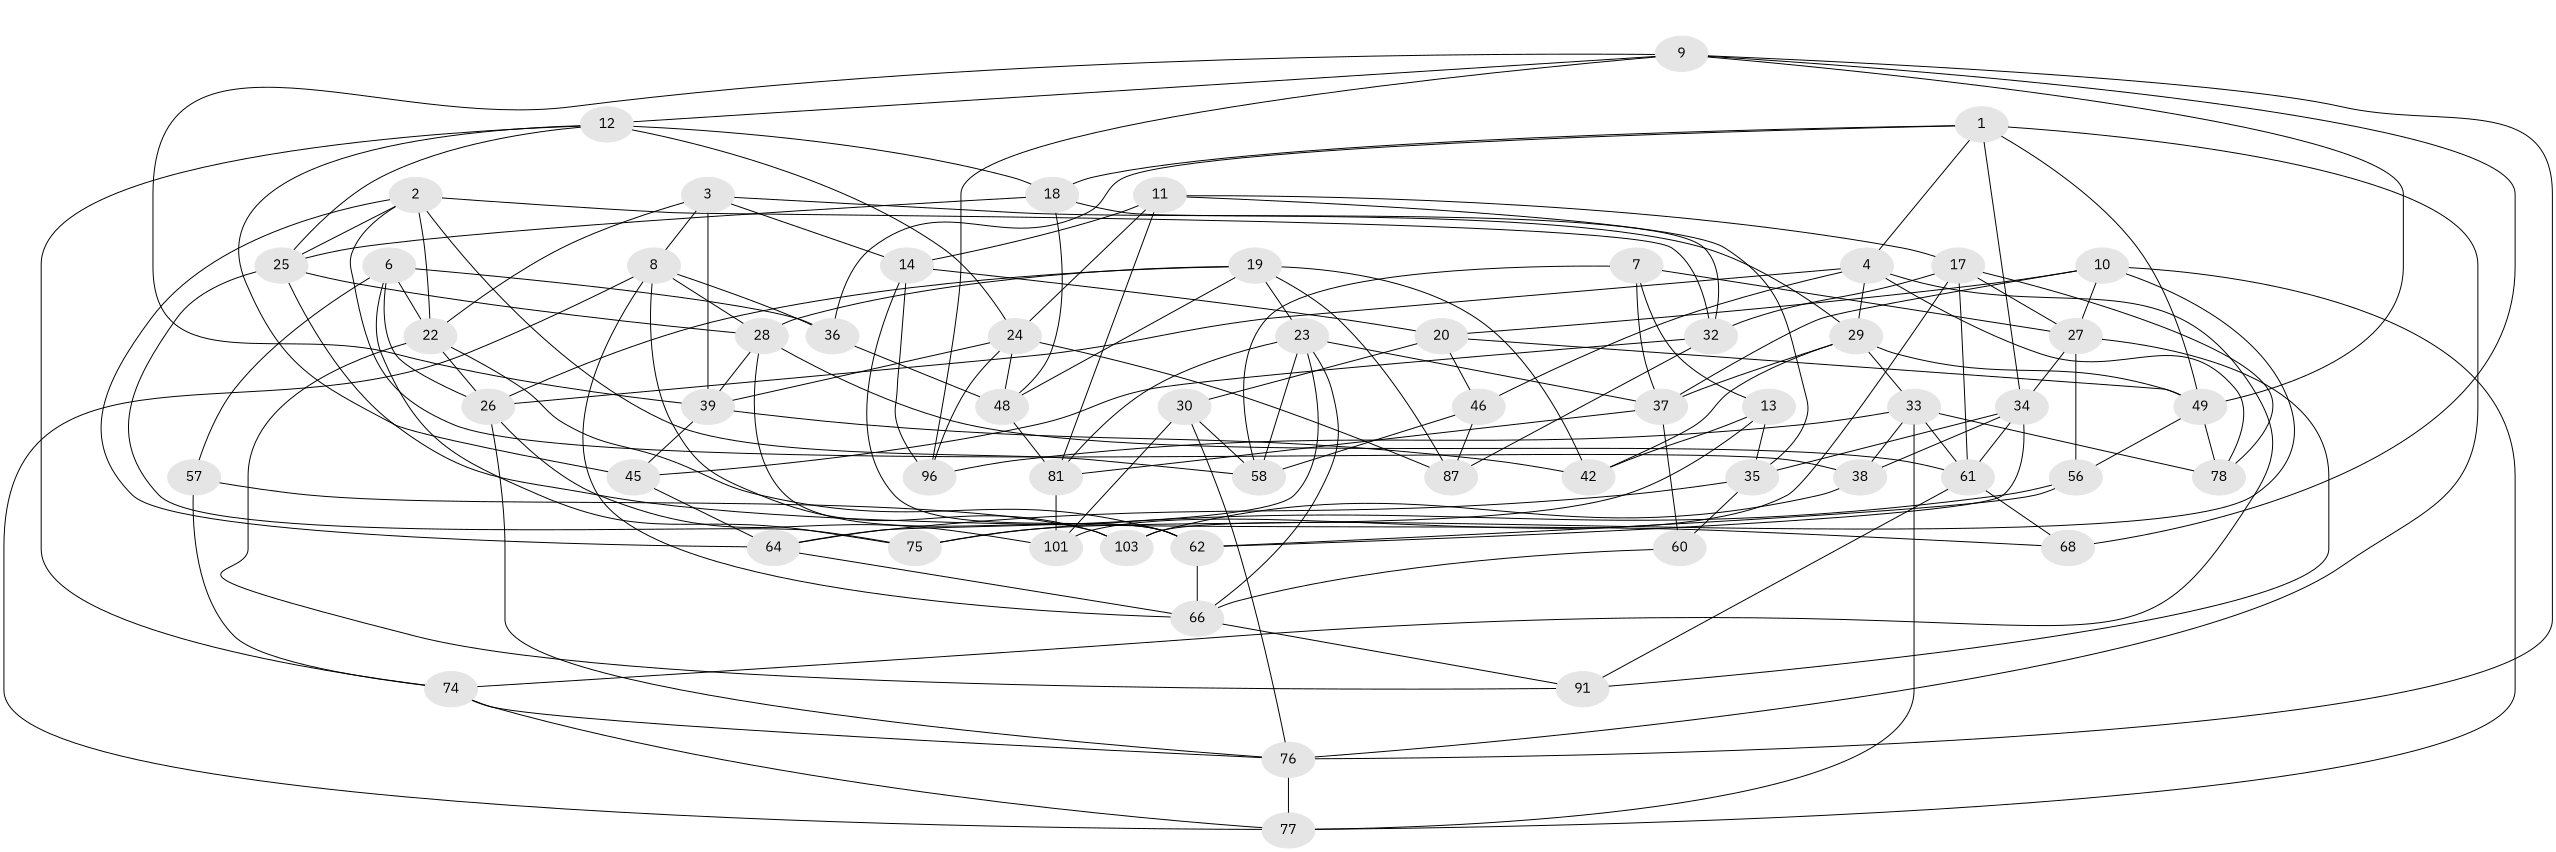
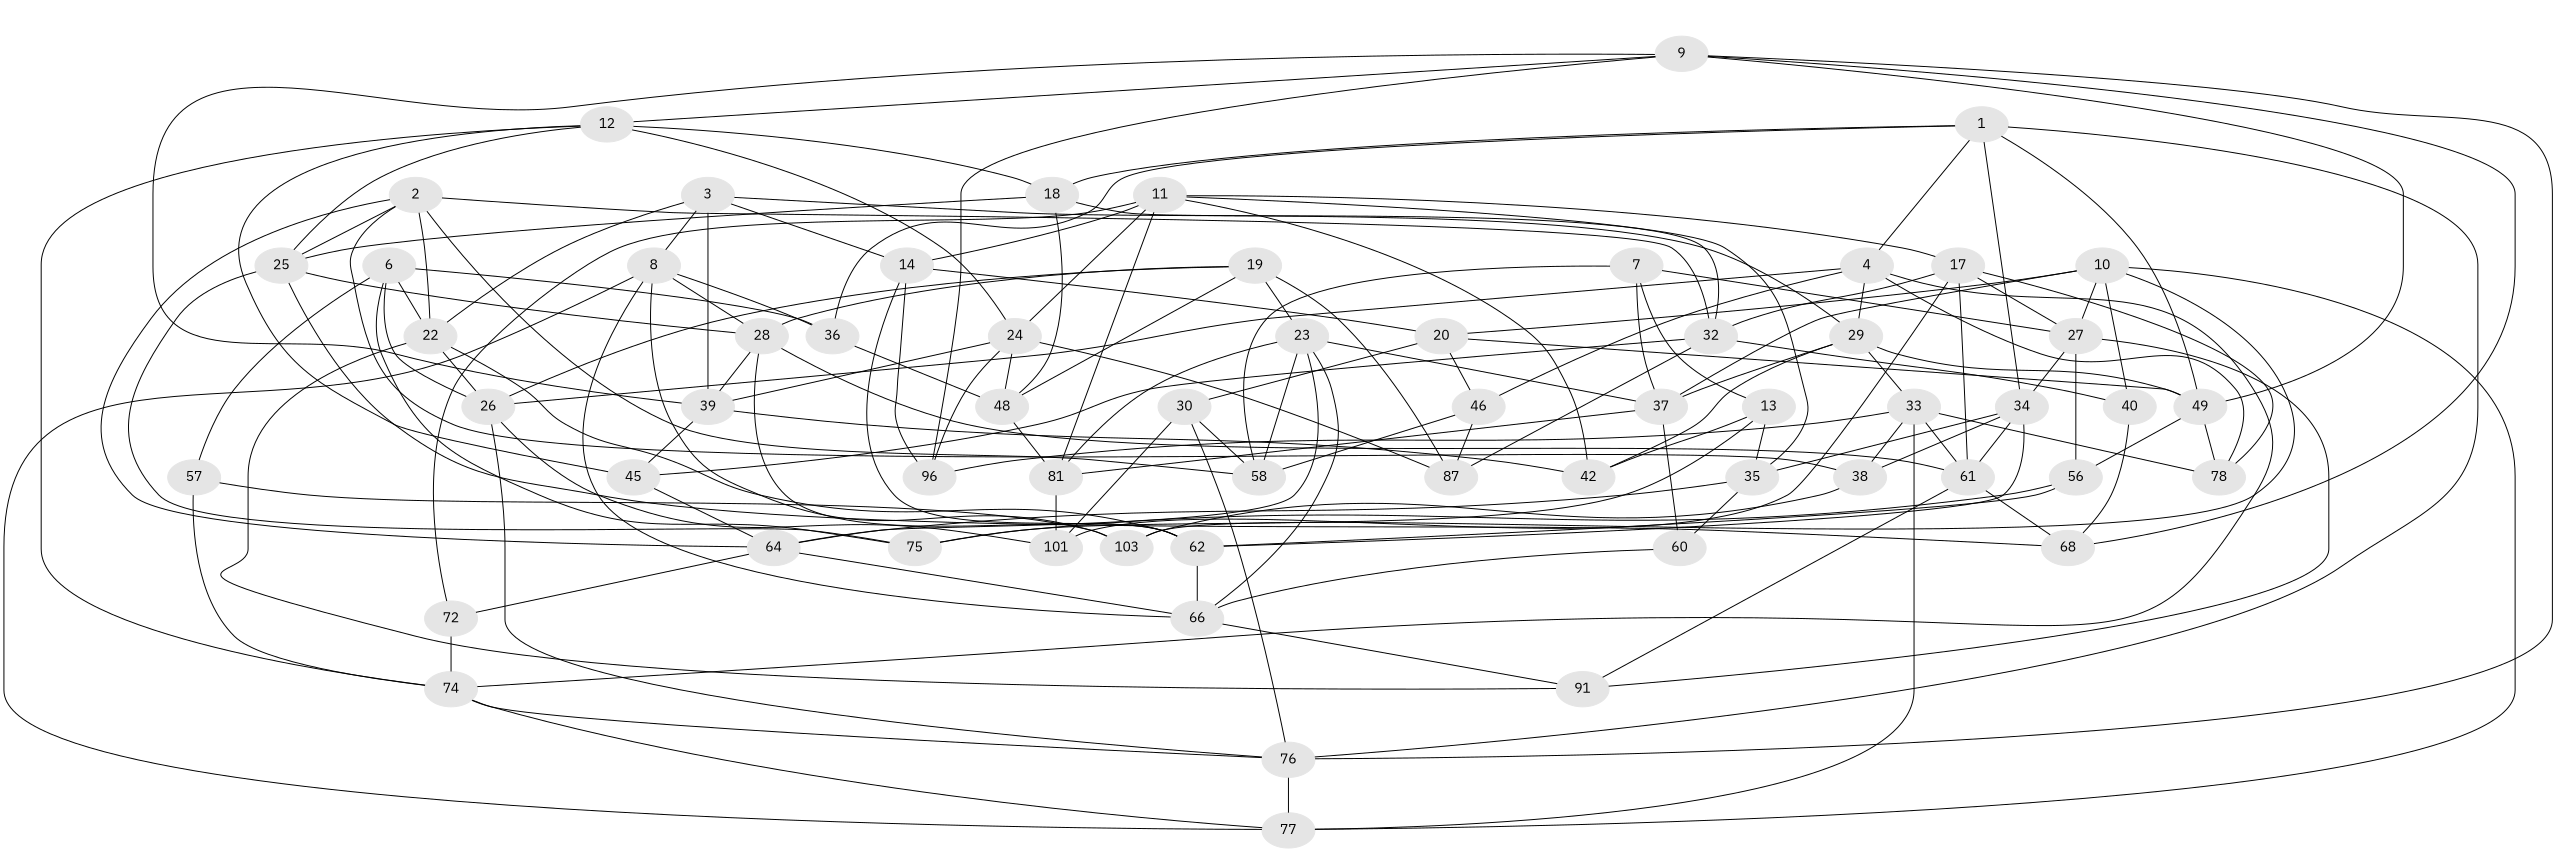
(1466, 312) -> (1442, 280)
none -> (2130, 407)
none -> (451, 619)
